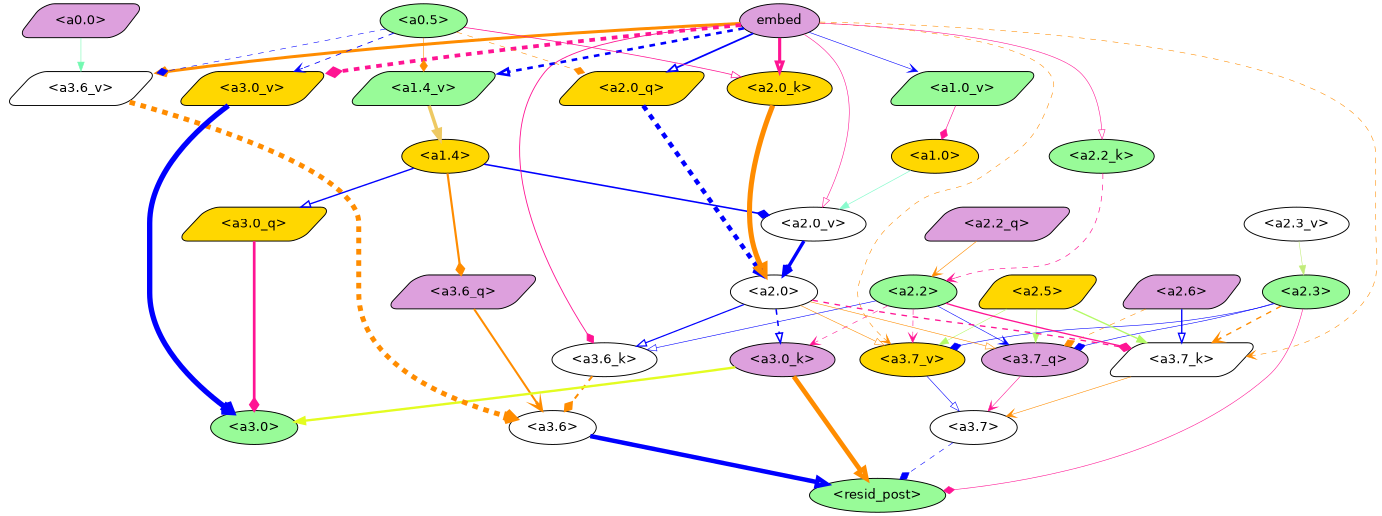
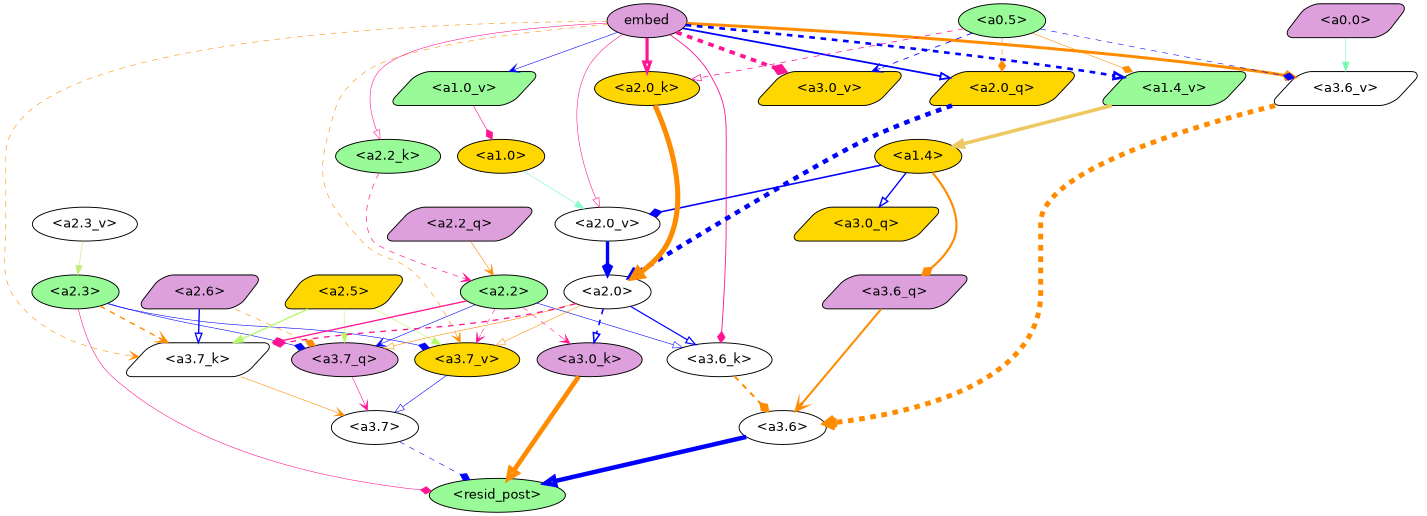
(638, 56) -> (845, 51)
(254, 428) -> none
